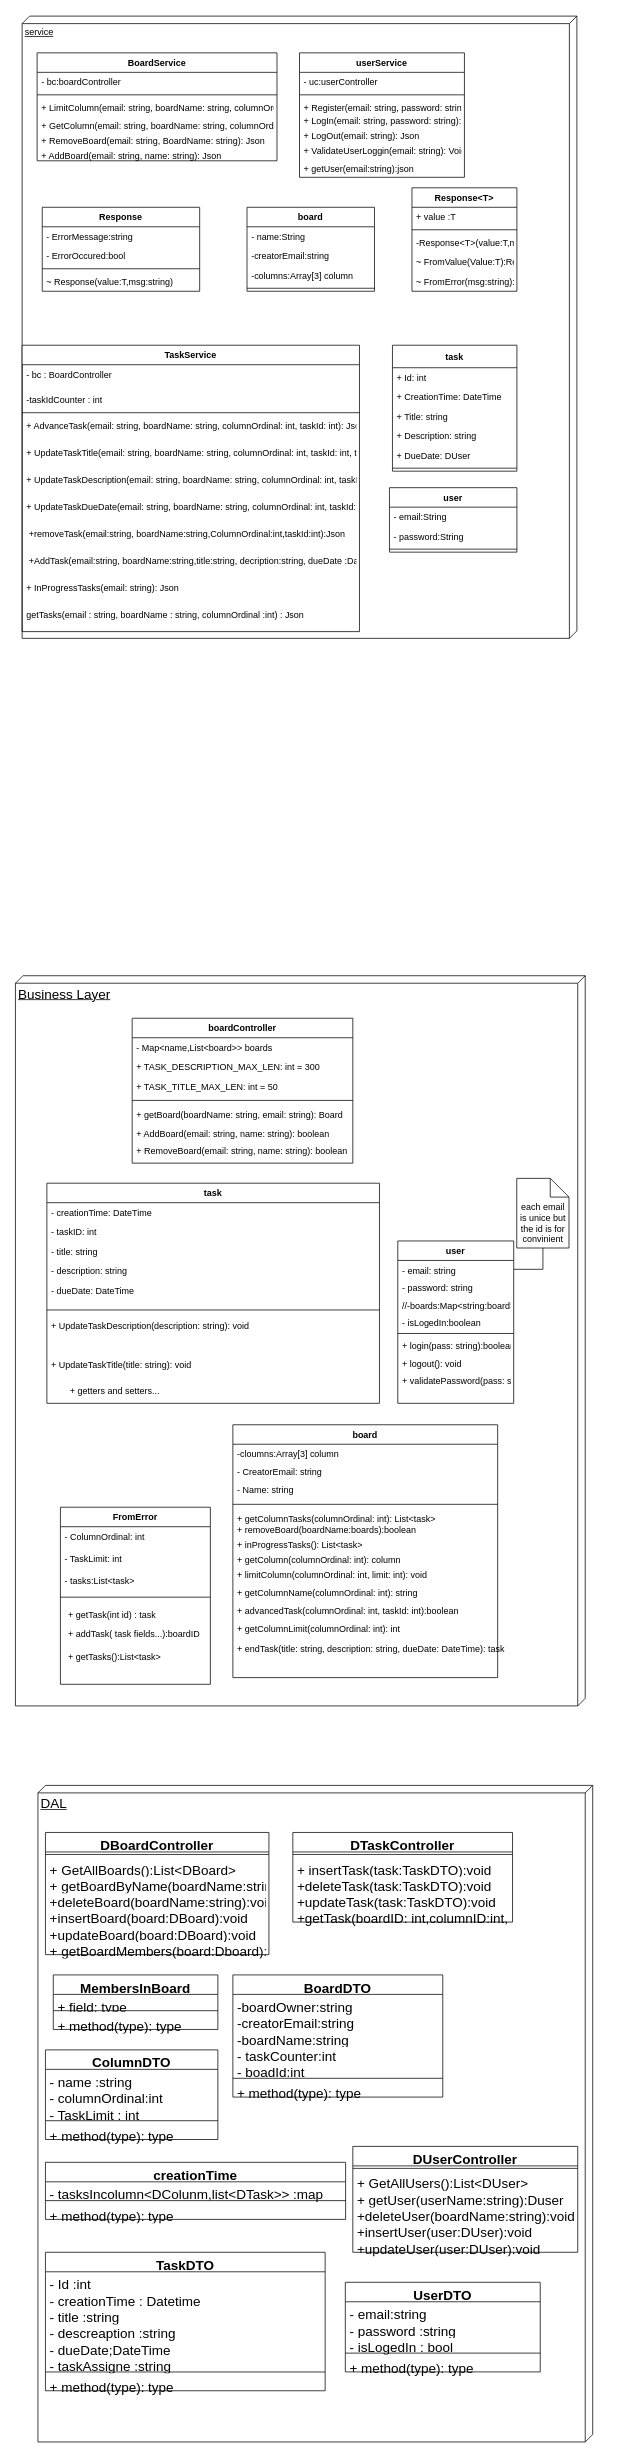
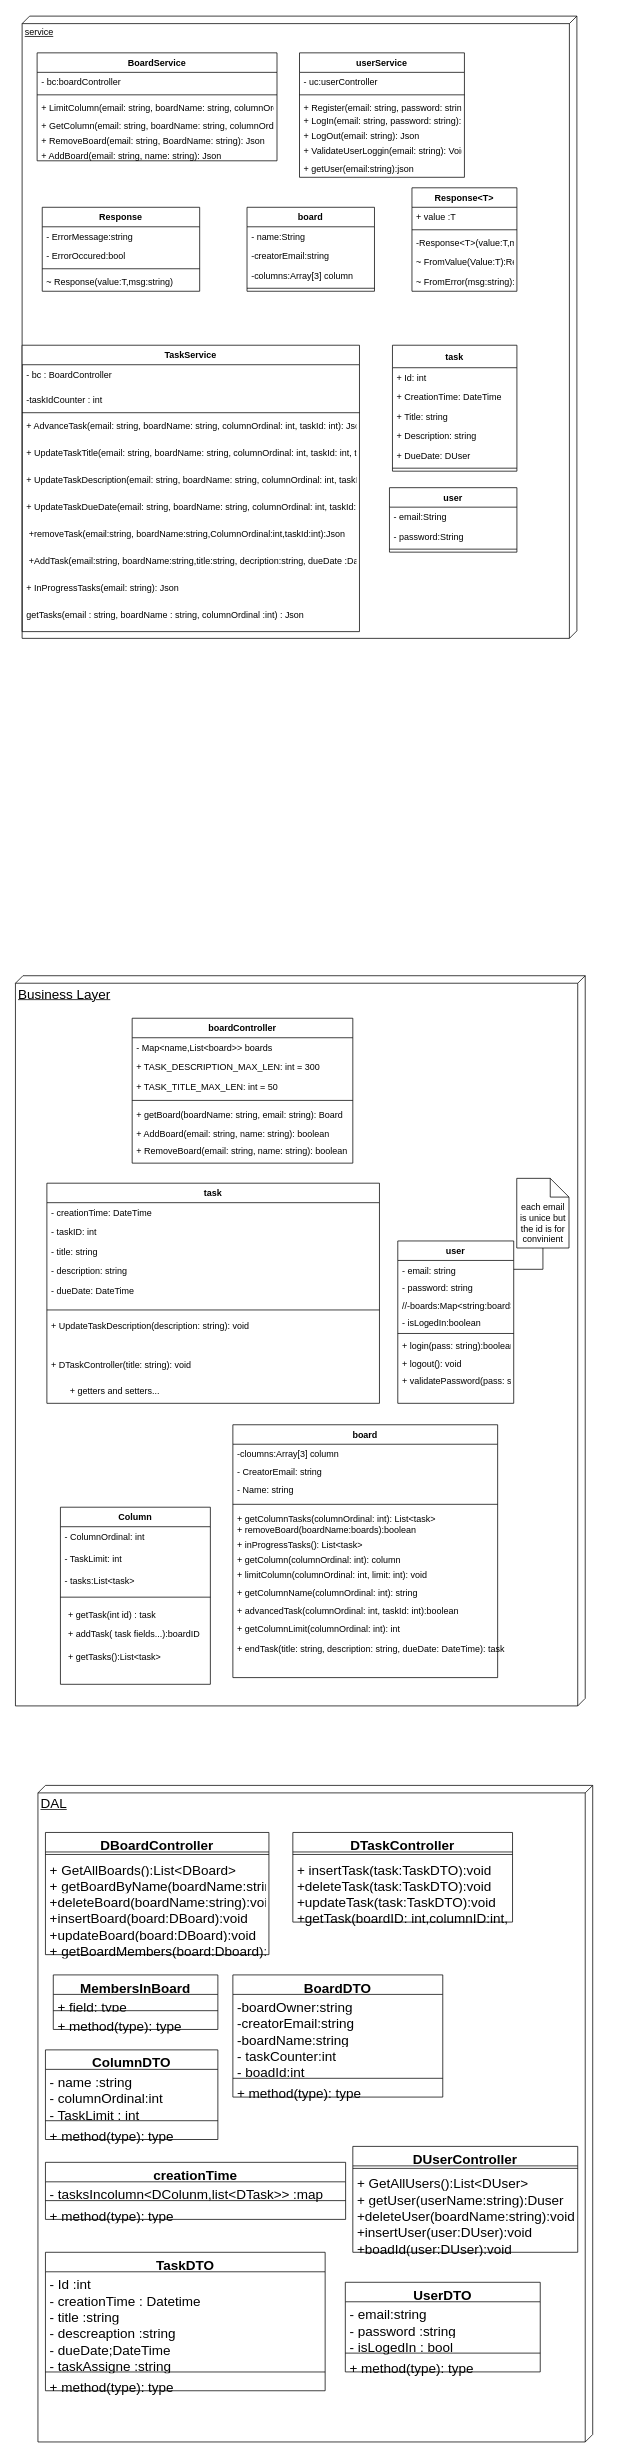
(134, 1365) -> (134, 1365)
(135, 1517) -> (135, 1517)
(458, 2249) -> (443, 2249)
